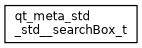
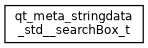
(71, 24) -> (74, 24)
